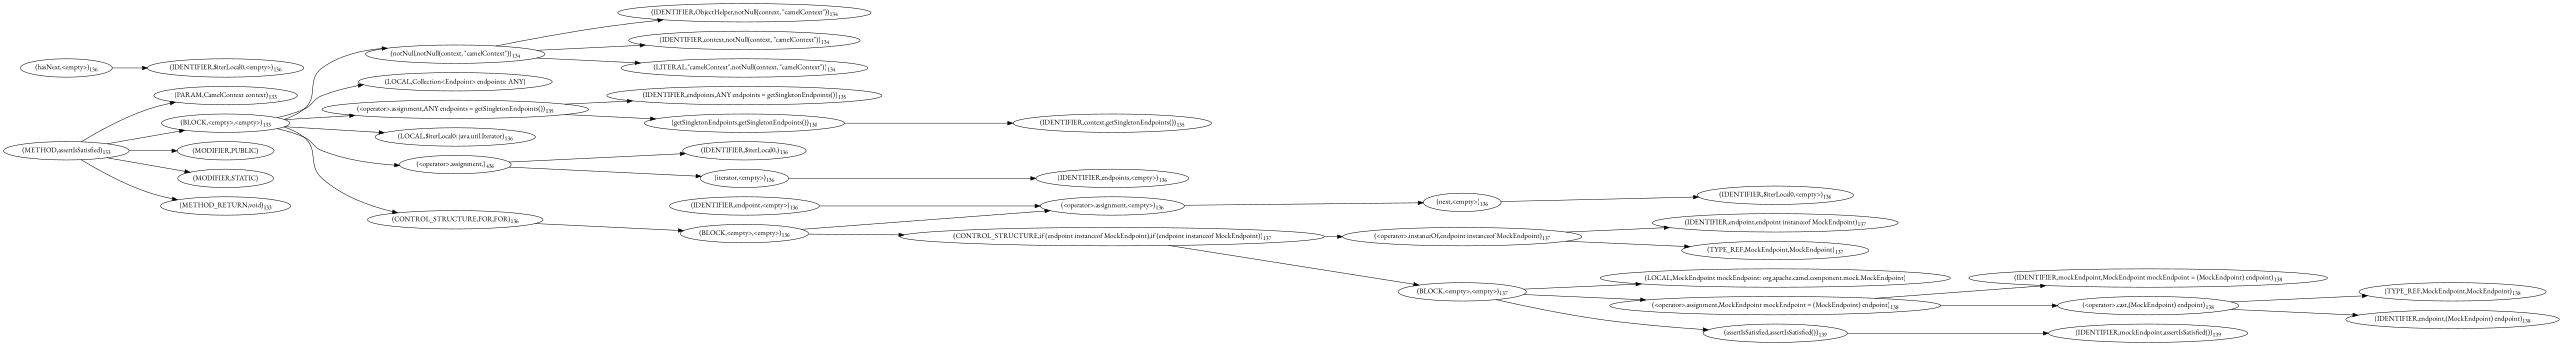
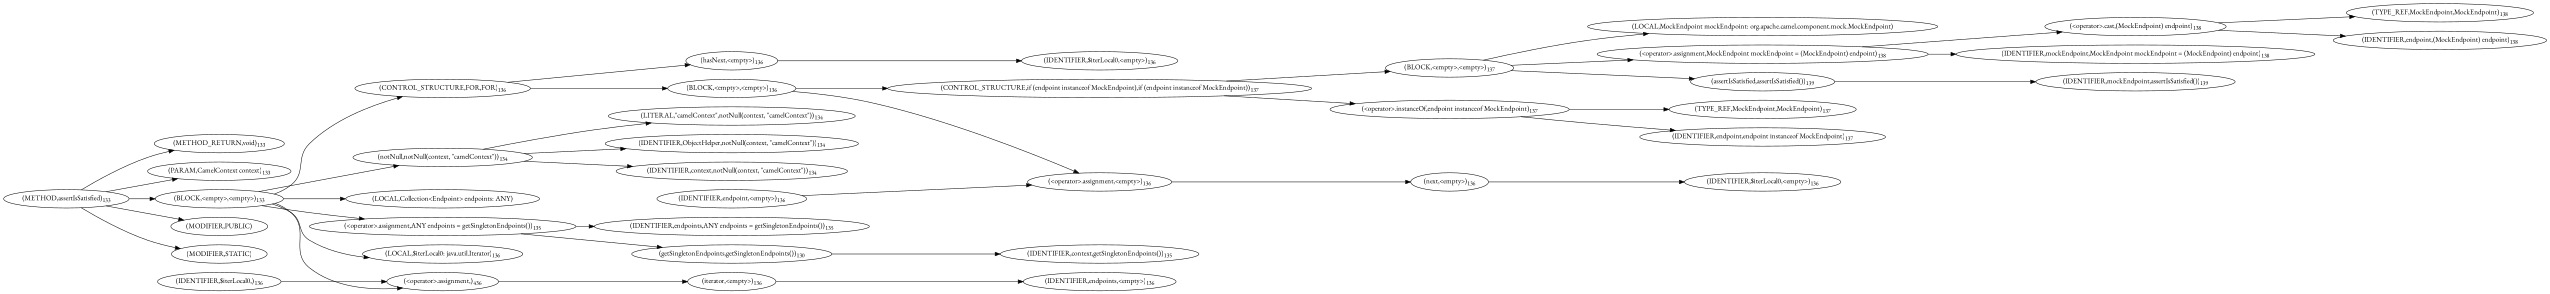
none -> (596, 74)
(595, 158) -> (326, 282)
